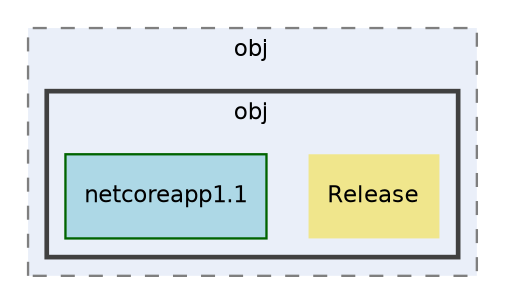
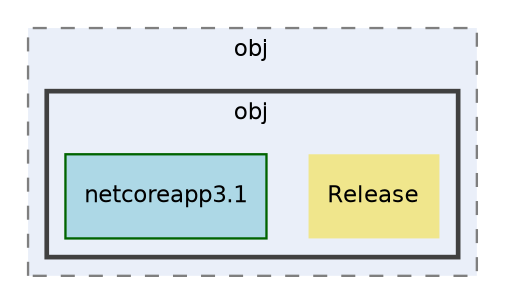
(166, 196) -> (166, 196)
